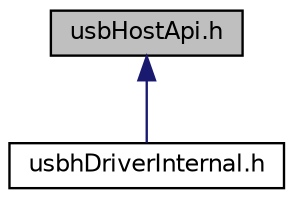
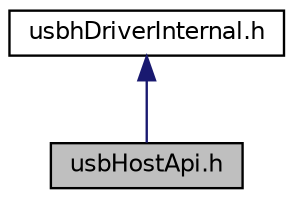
(147, 112) -> (147, 112)
